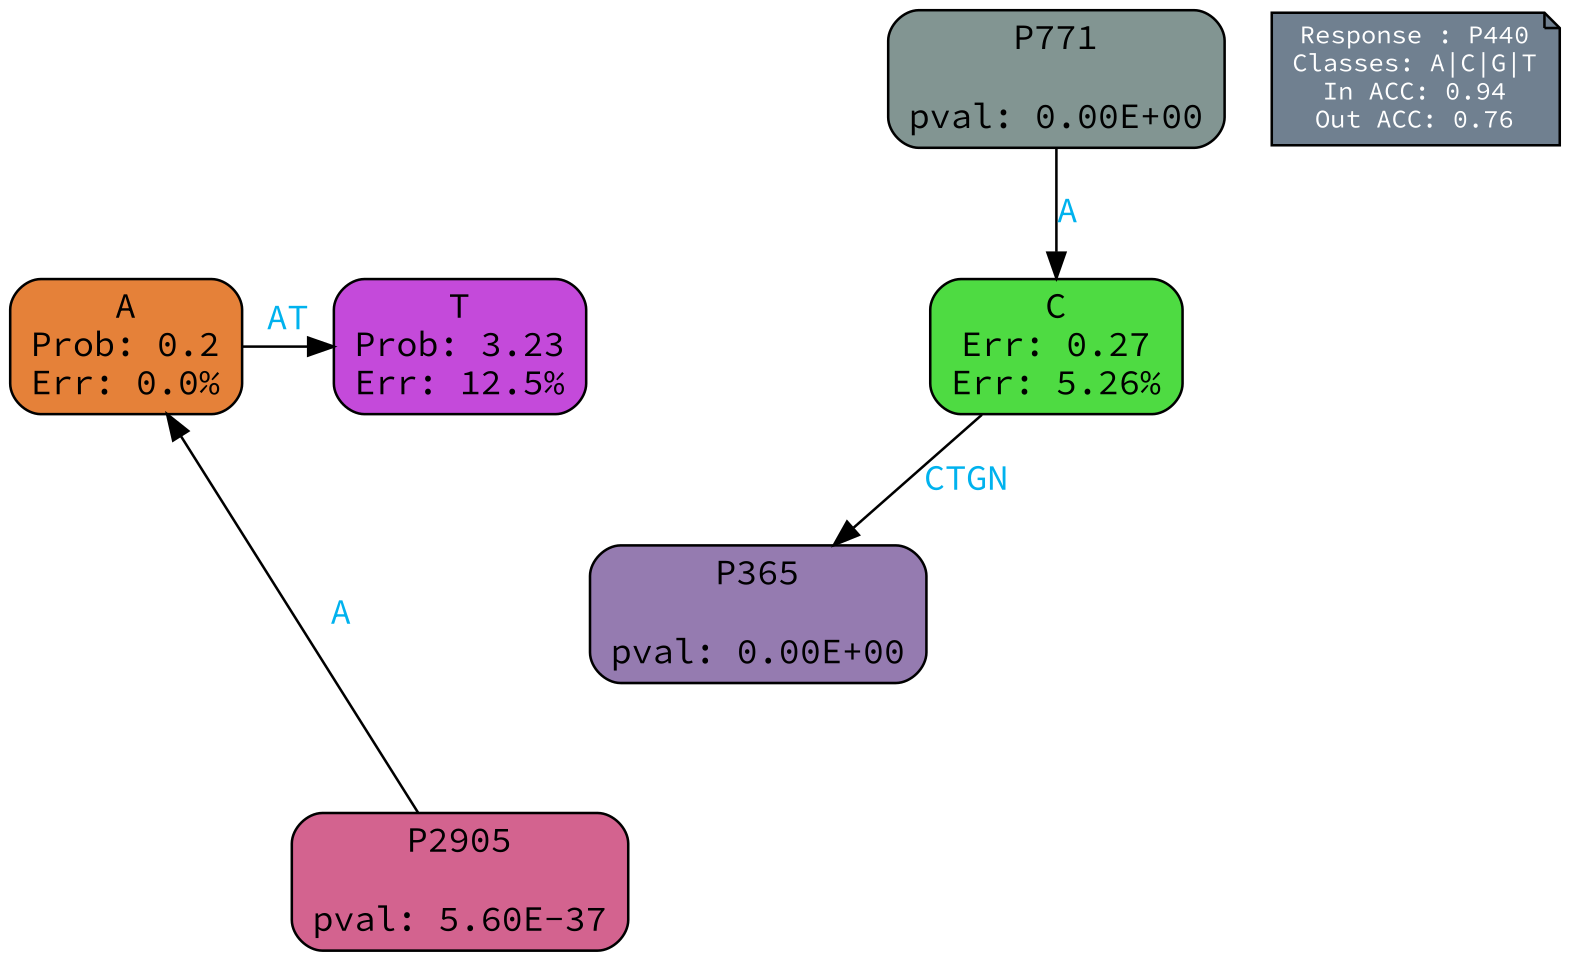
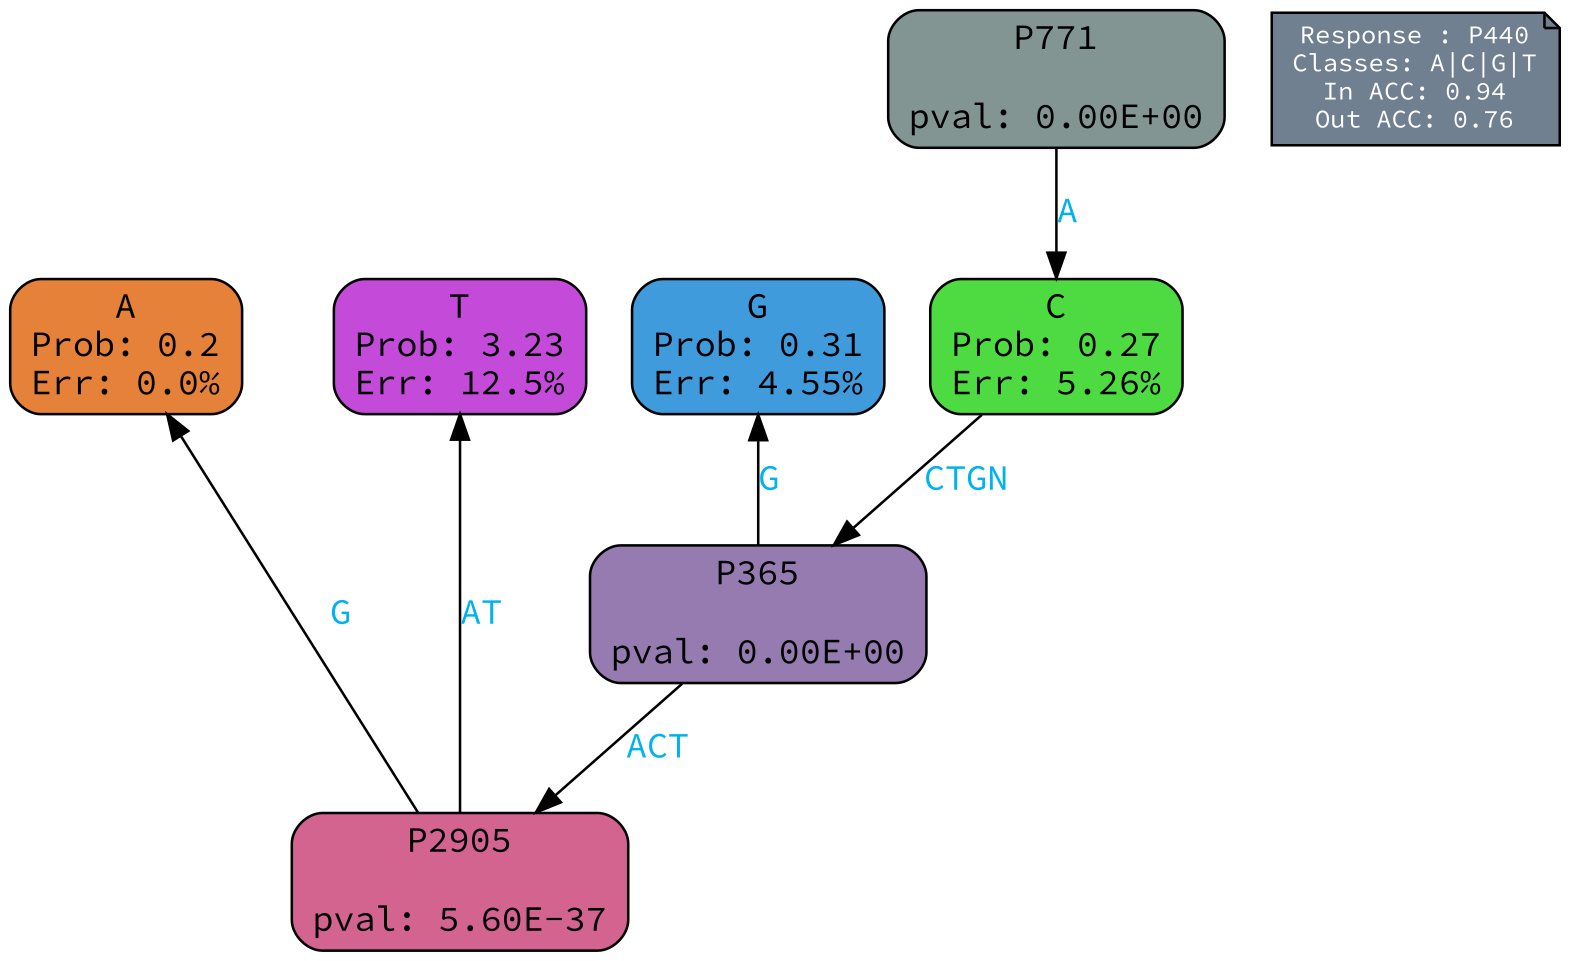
(275, 347) -> (460, 627)
none -> (758, 347)
(1056, 347) -> (1056, 347)
(342, 614) -> (342, 614)
none -> (619, 739)
